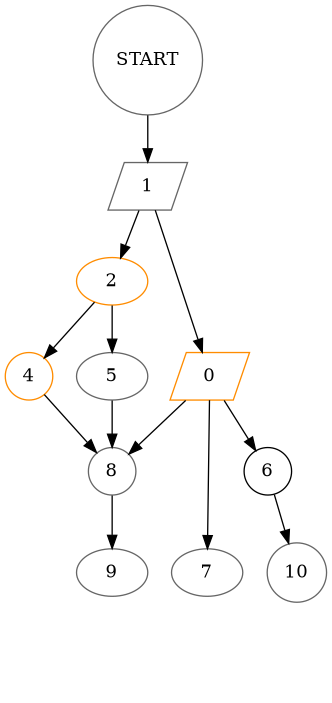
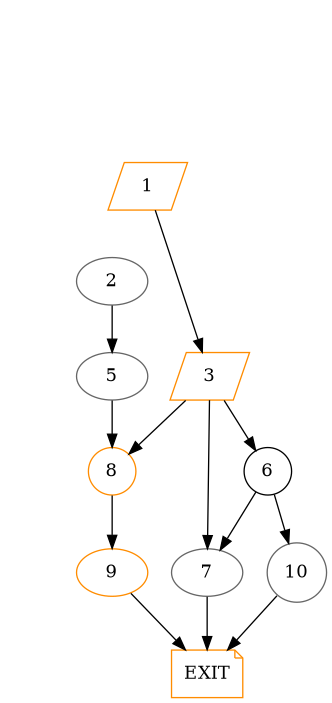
(148, 60) -> none
(148, 186) -> (148, 186)
(132, 228) -> none
(112, 281) -> (112, 281)
(29, 376) -> none
(210, 376) -> (210, 376)
(112, 471) -> (112, 471)
none -> (242, 515)
(112, 573) -> (112, 573)
none -> (207, 674)
